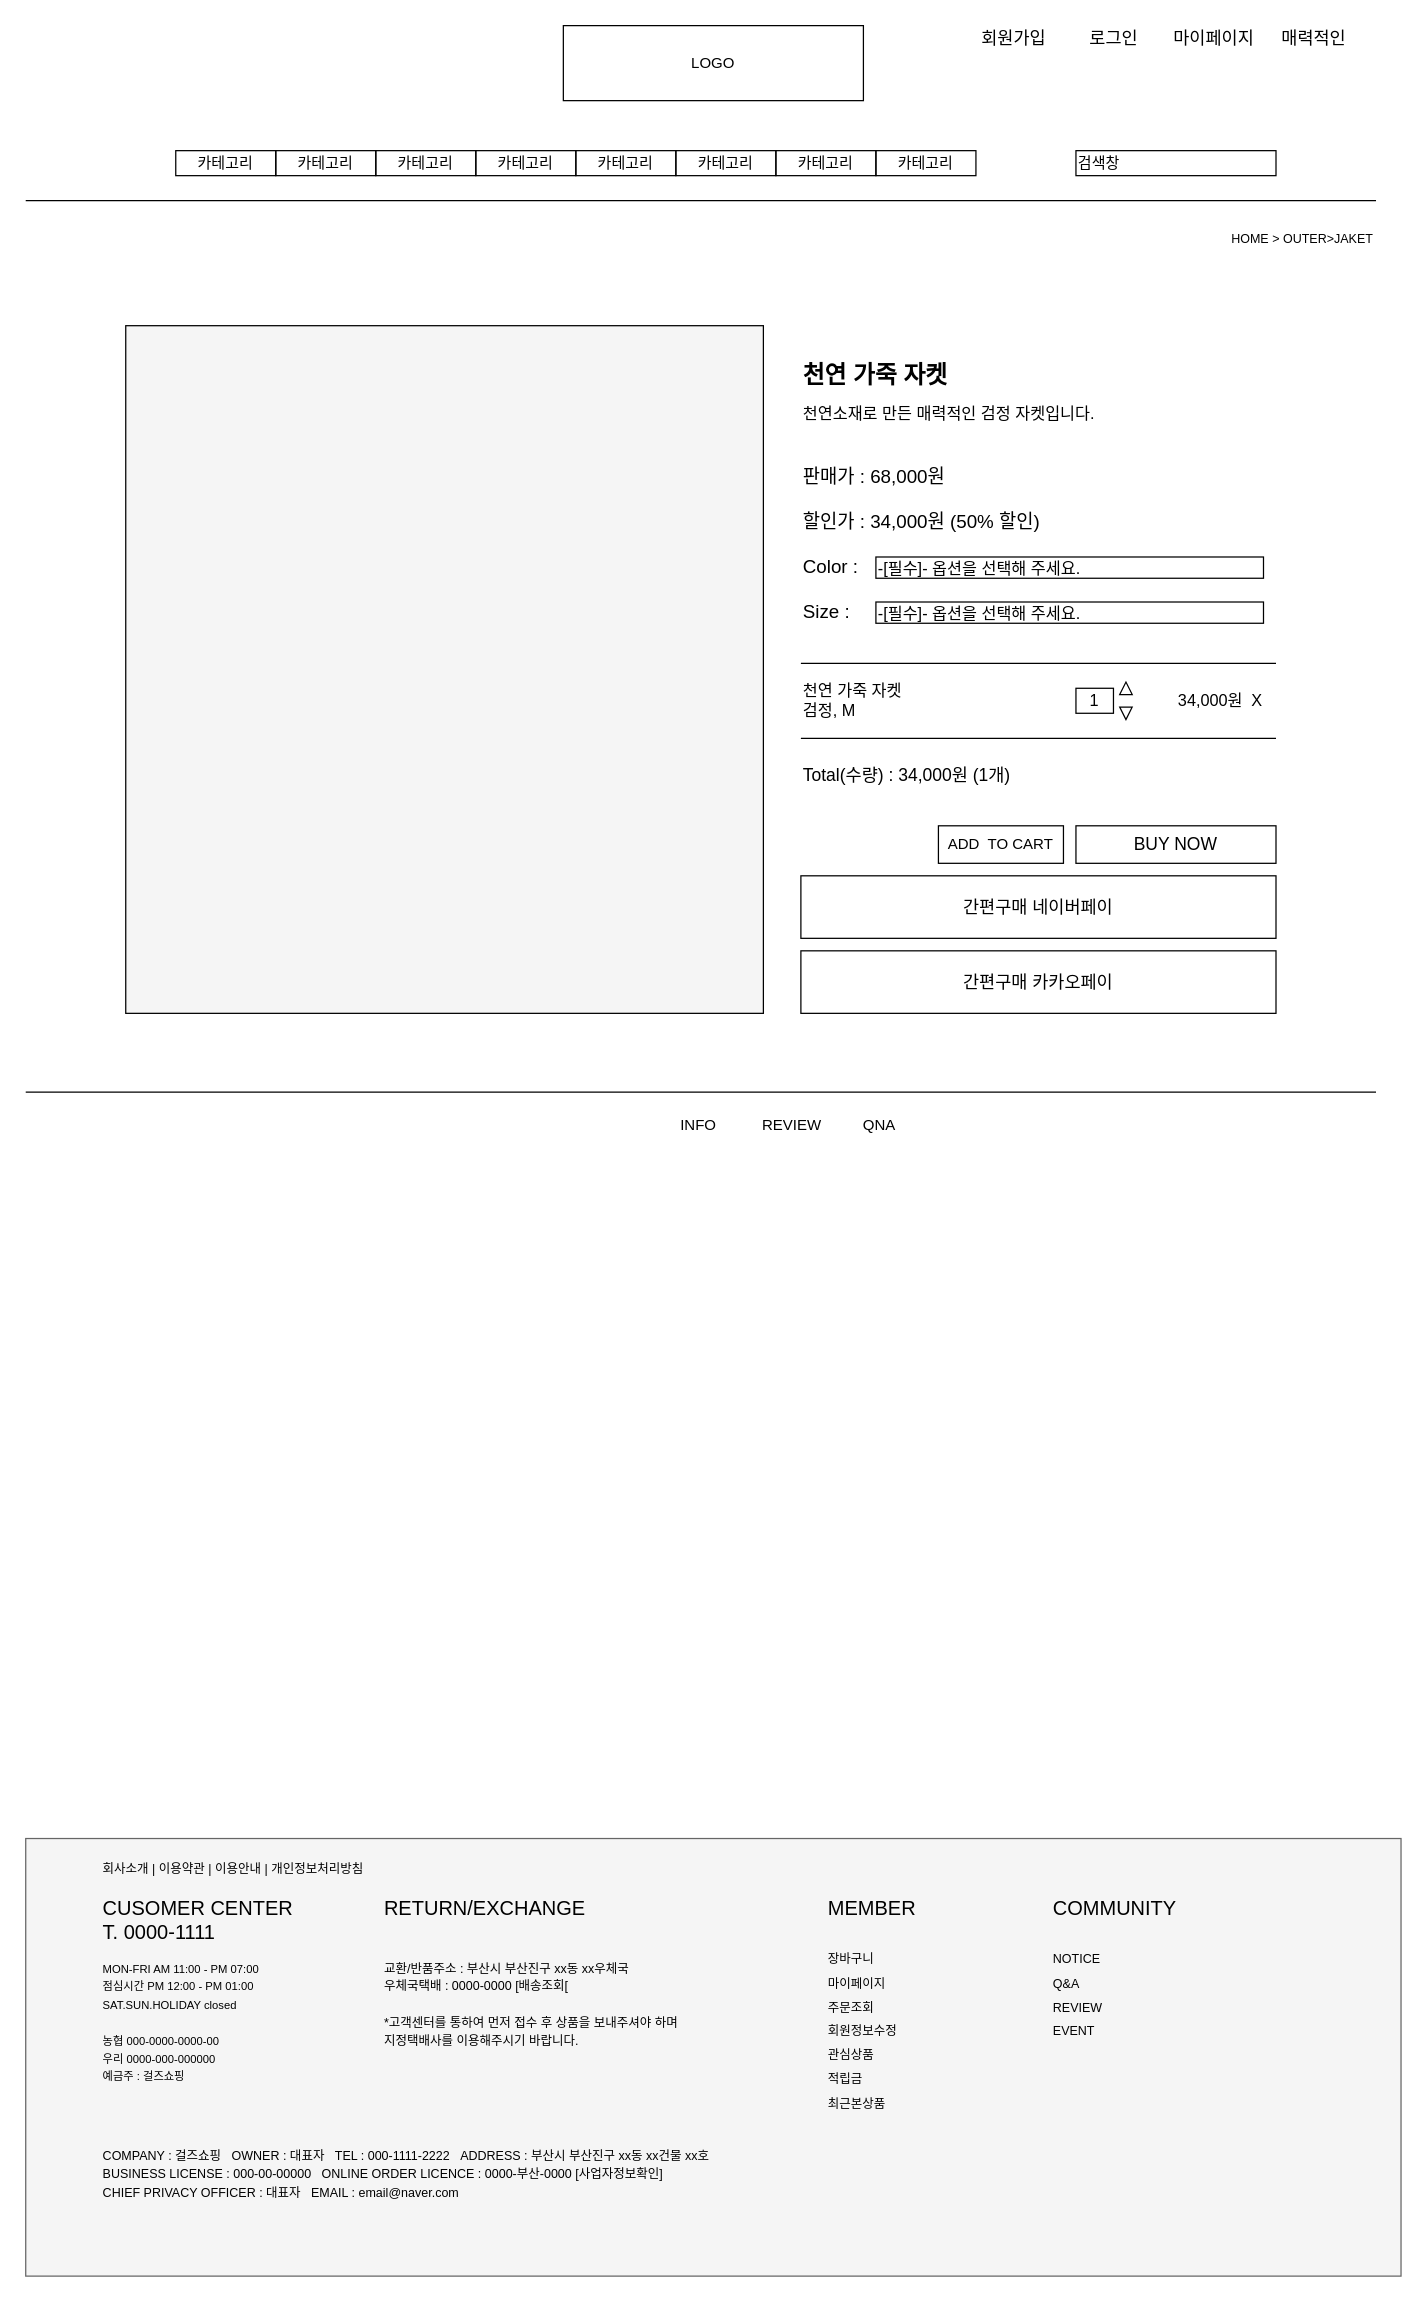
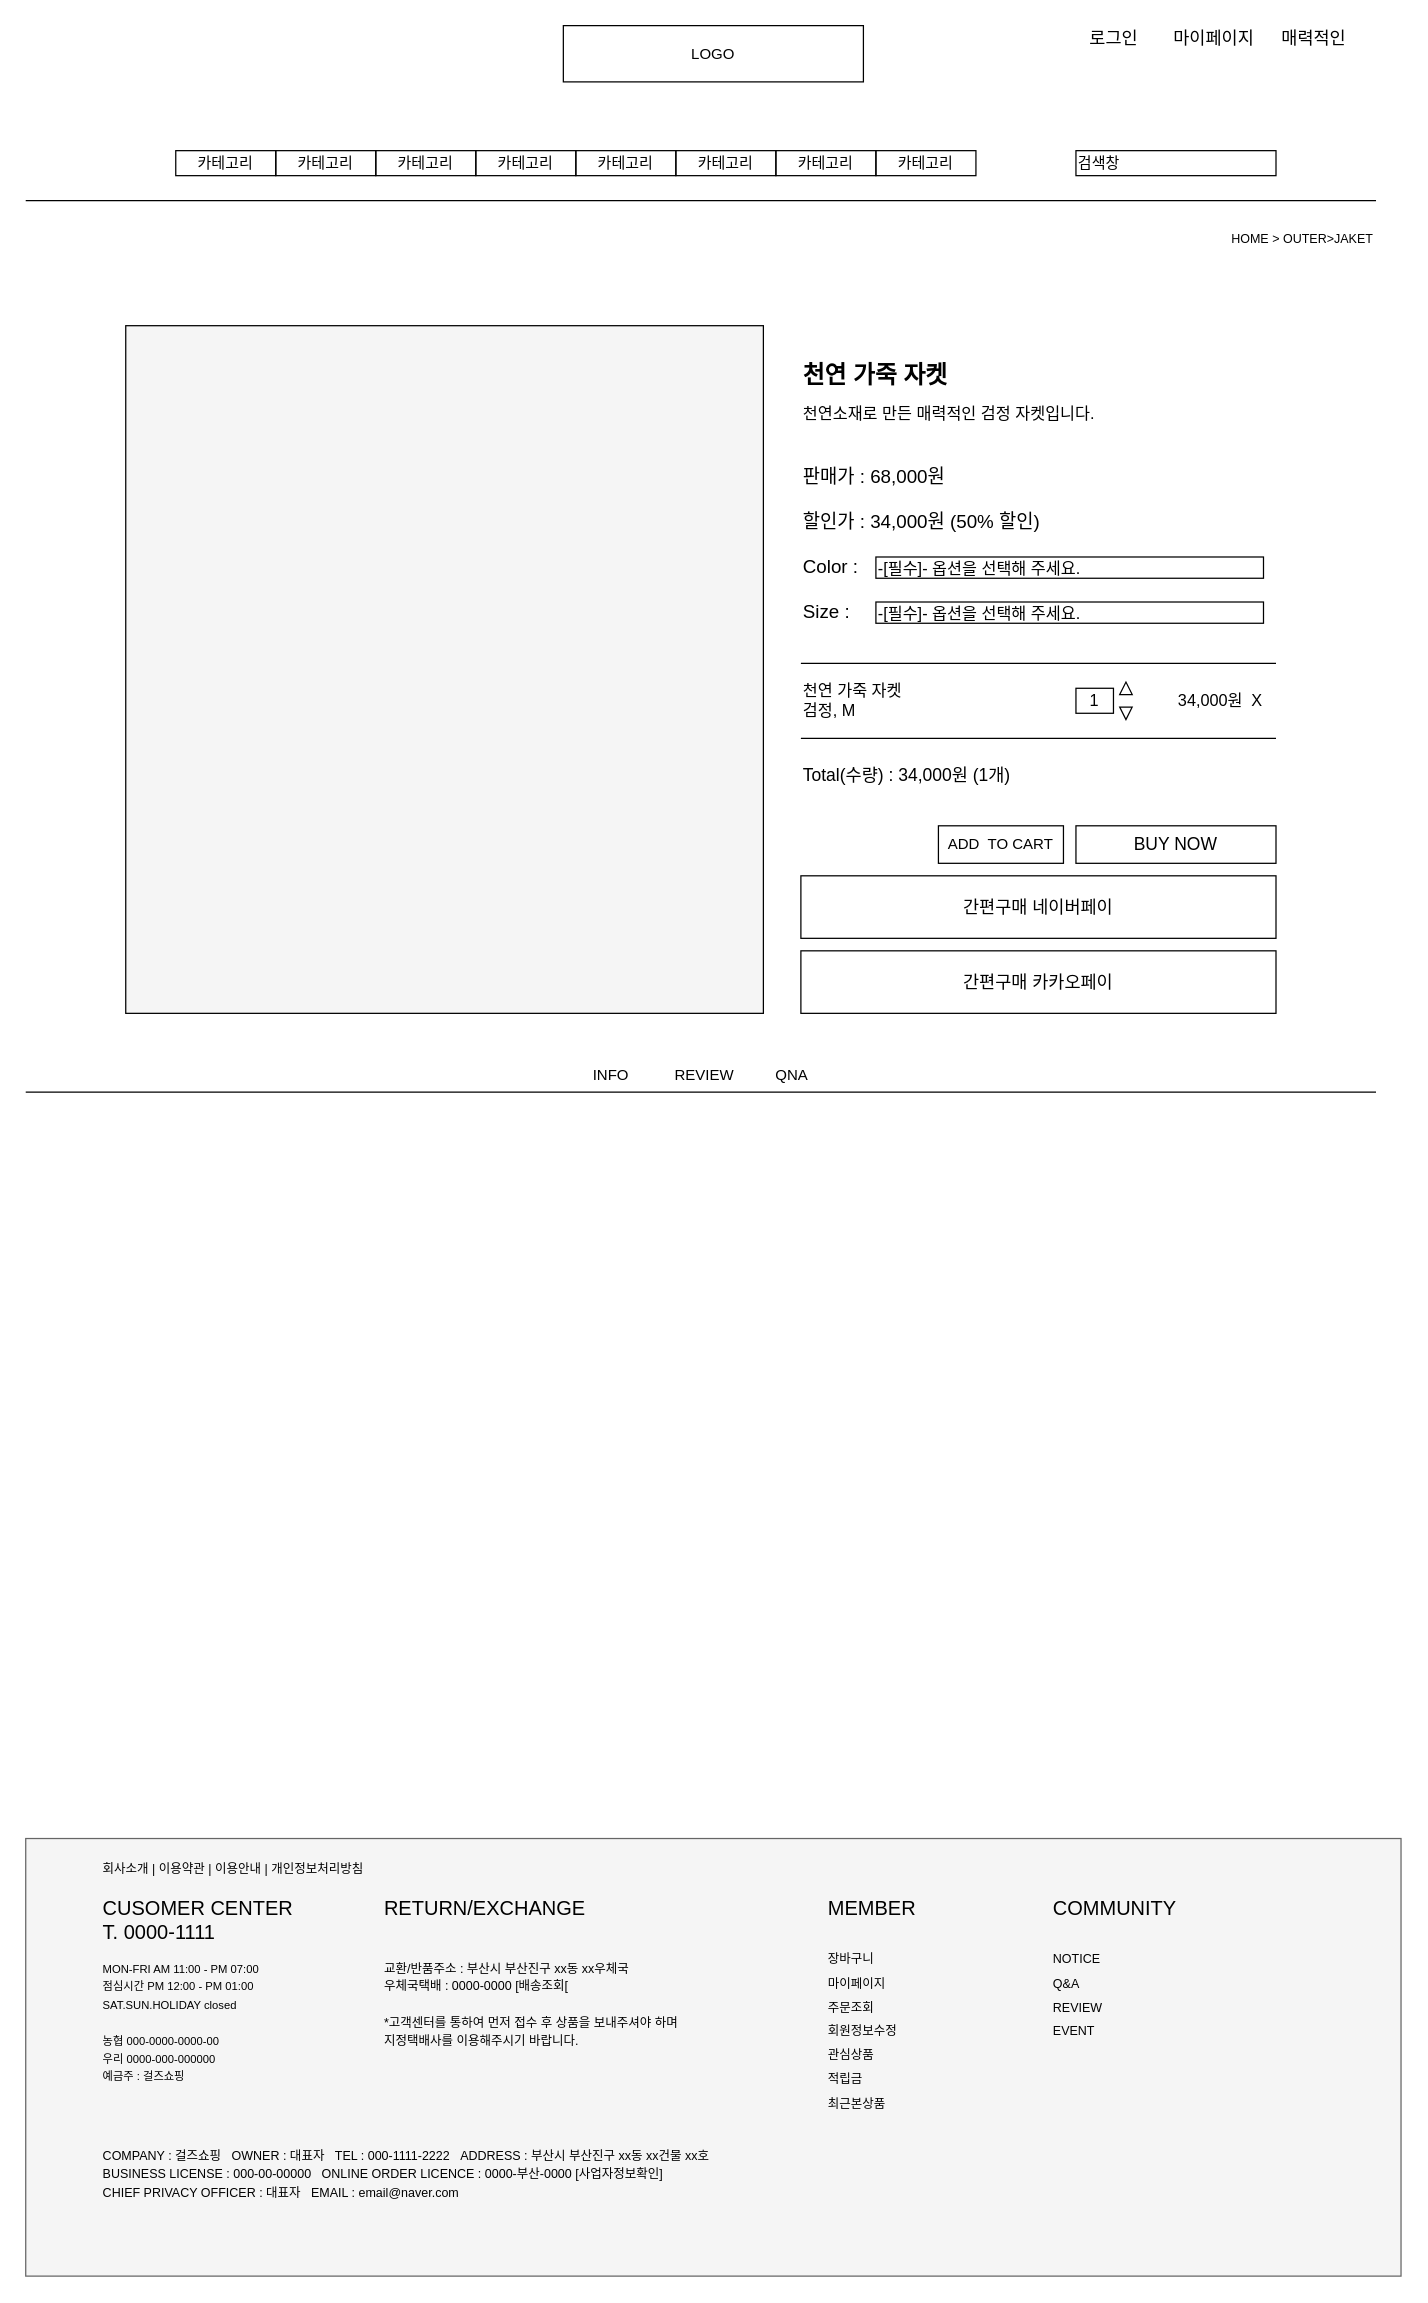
(1013, 38) -> none
(713, 63) -> (713, 54)
(788, 1126) -> (701, 1076)
